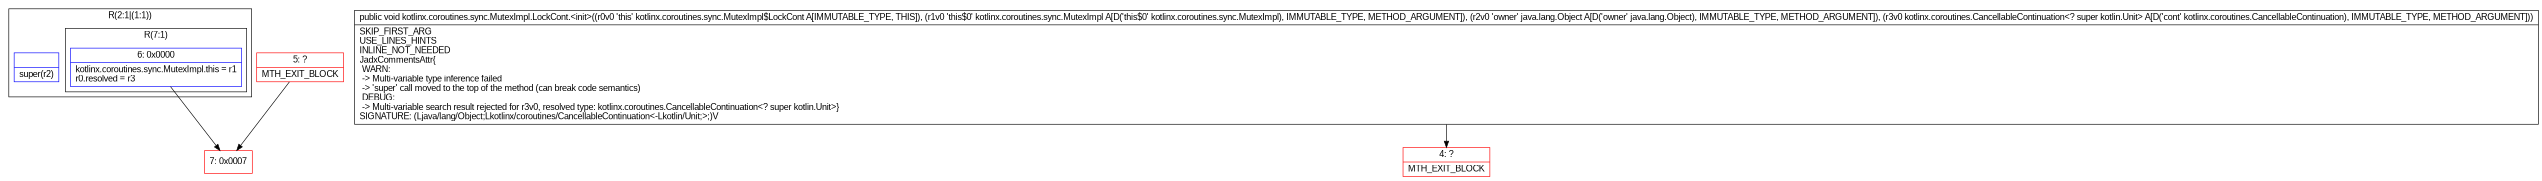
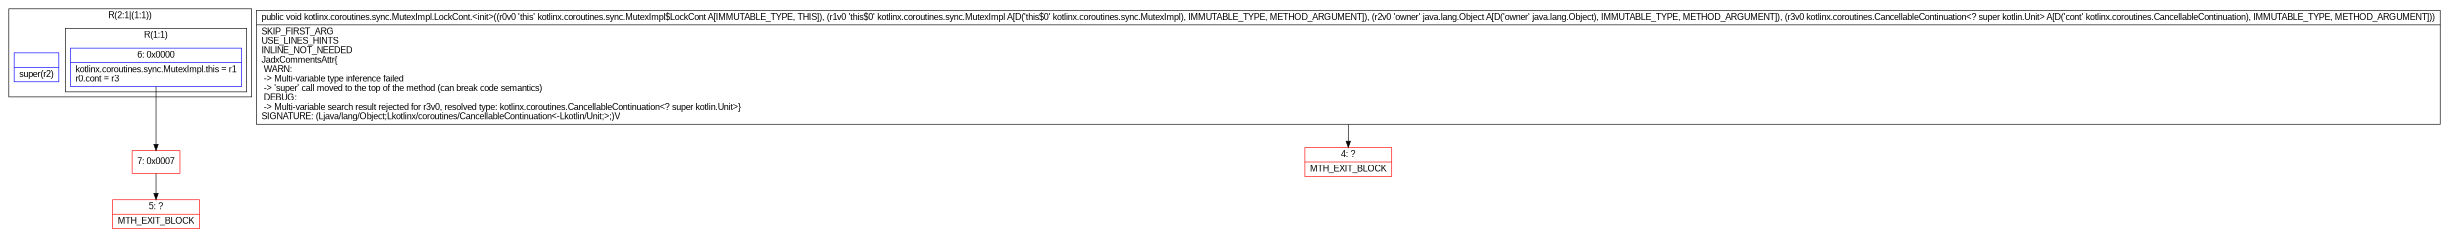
(156, 36) -> (156, 36)
(105, 79) -> (98, 79)
(265, 114) -> (156, 183)
